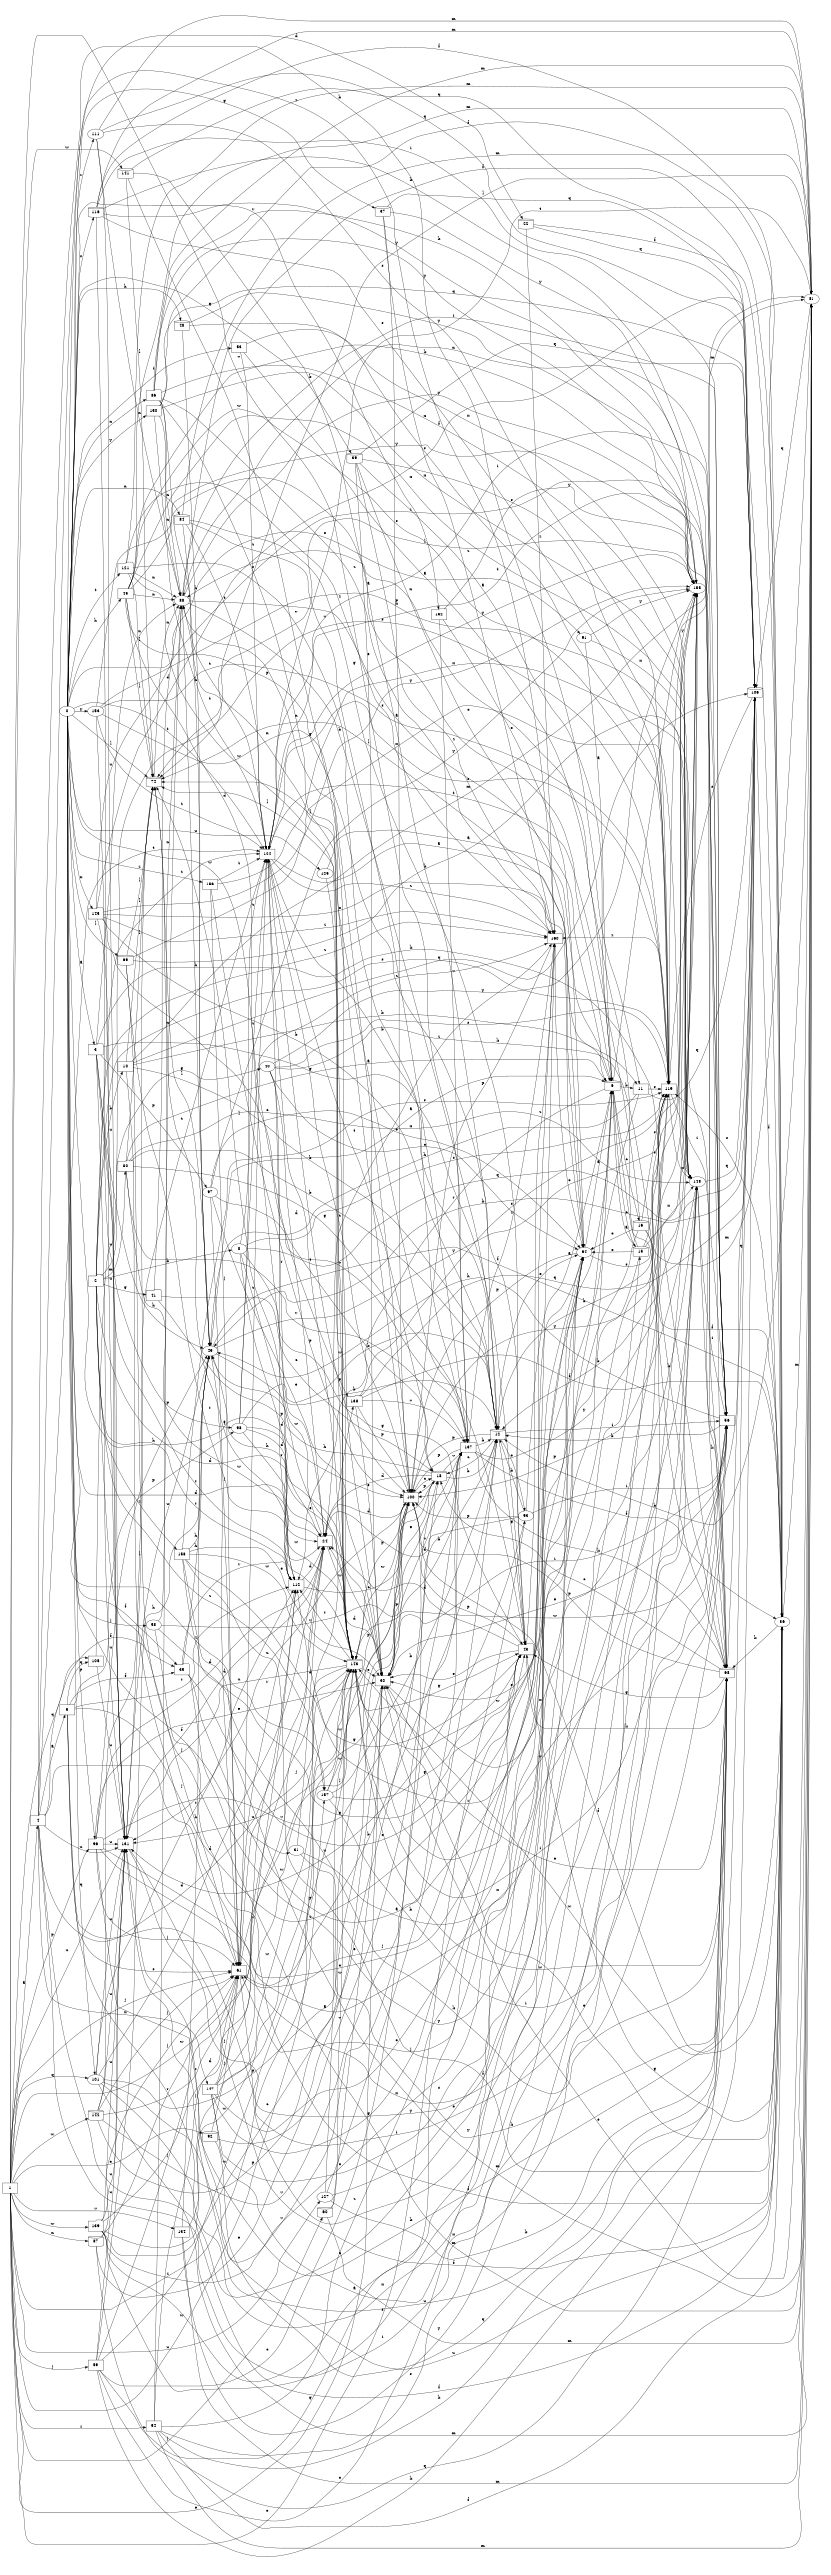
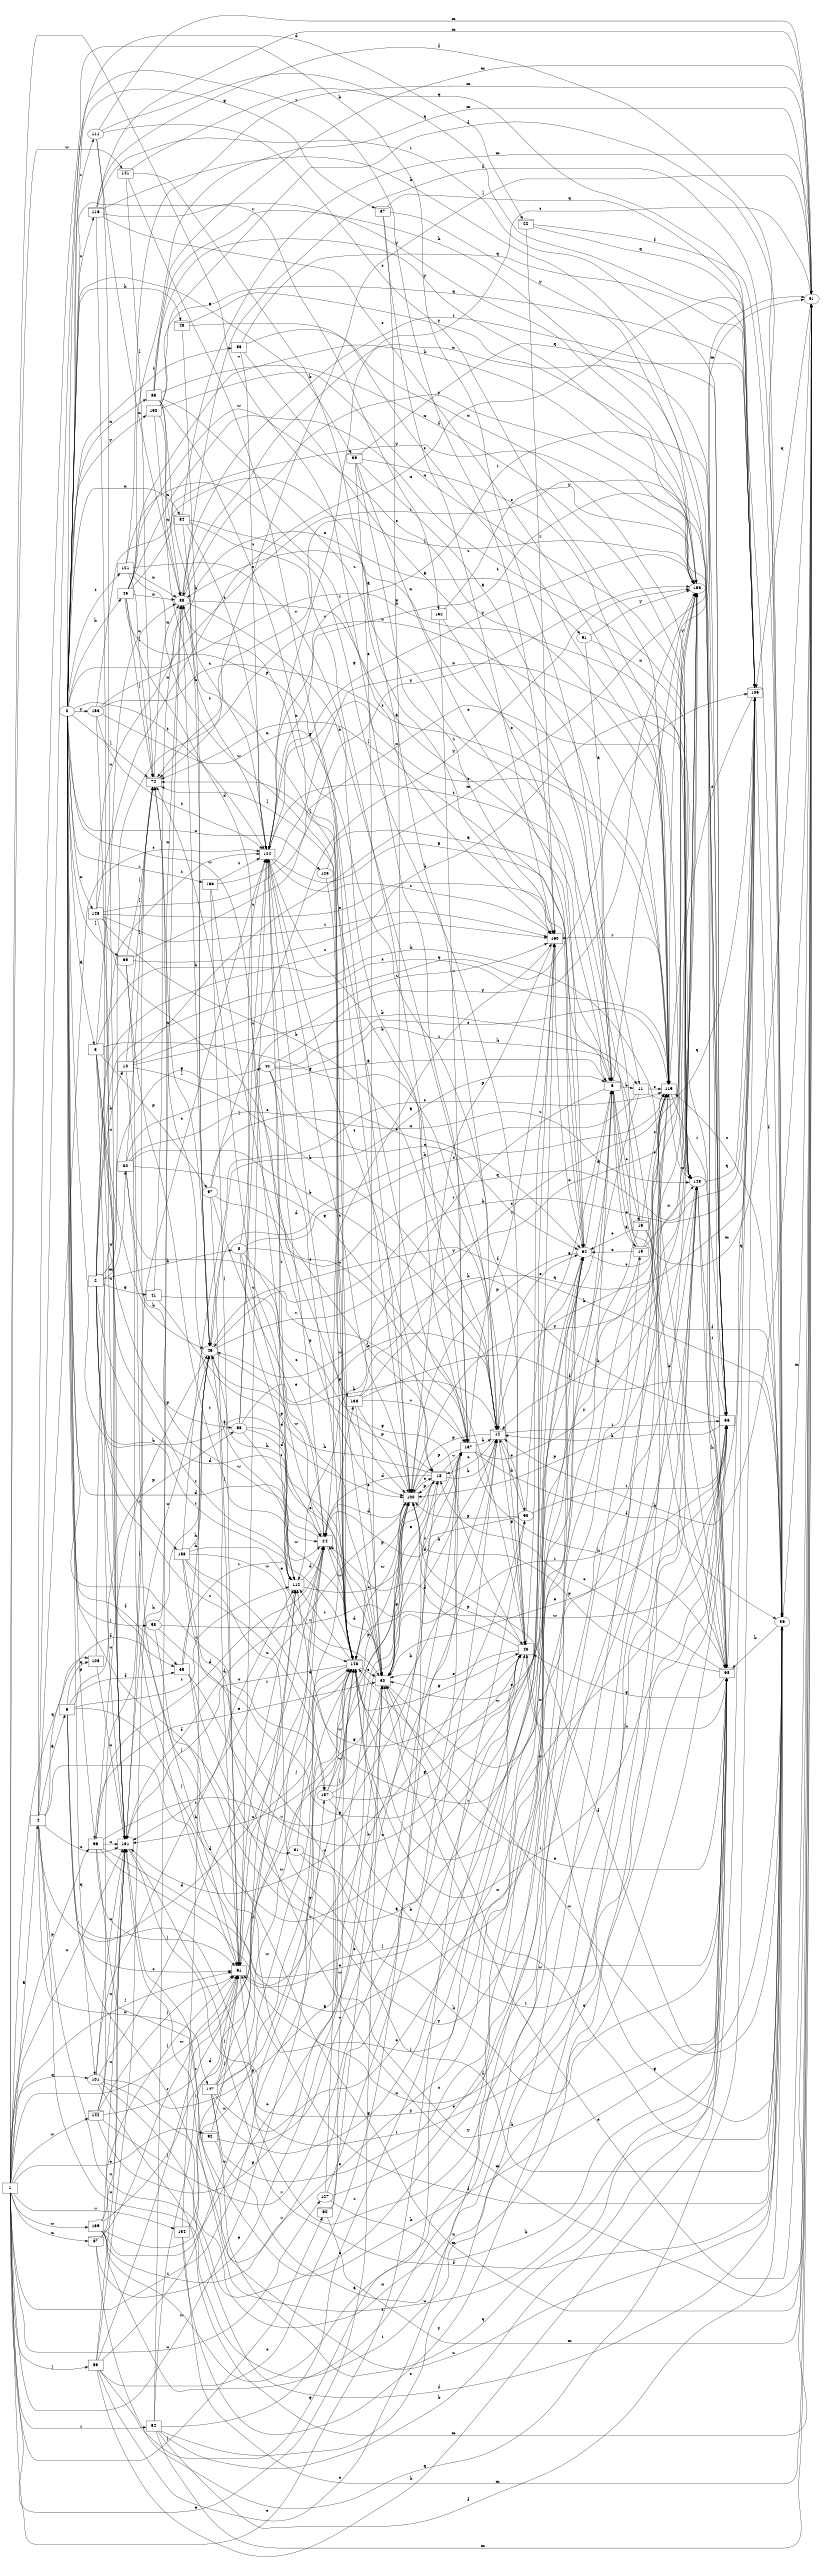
none -> (652, 291)
(383, 619) -> (383, 619)
(168, 678) -> (168, 678)
